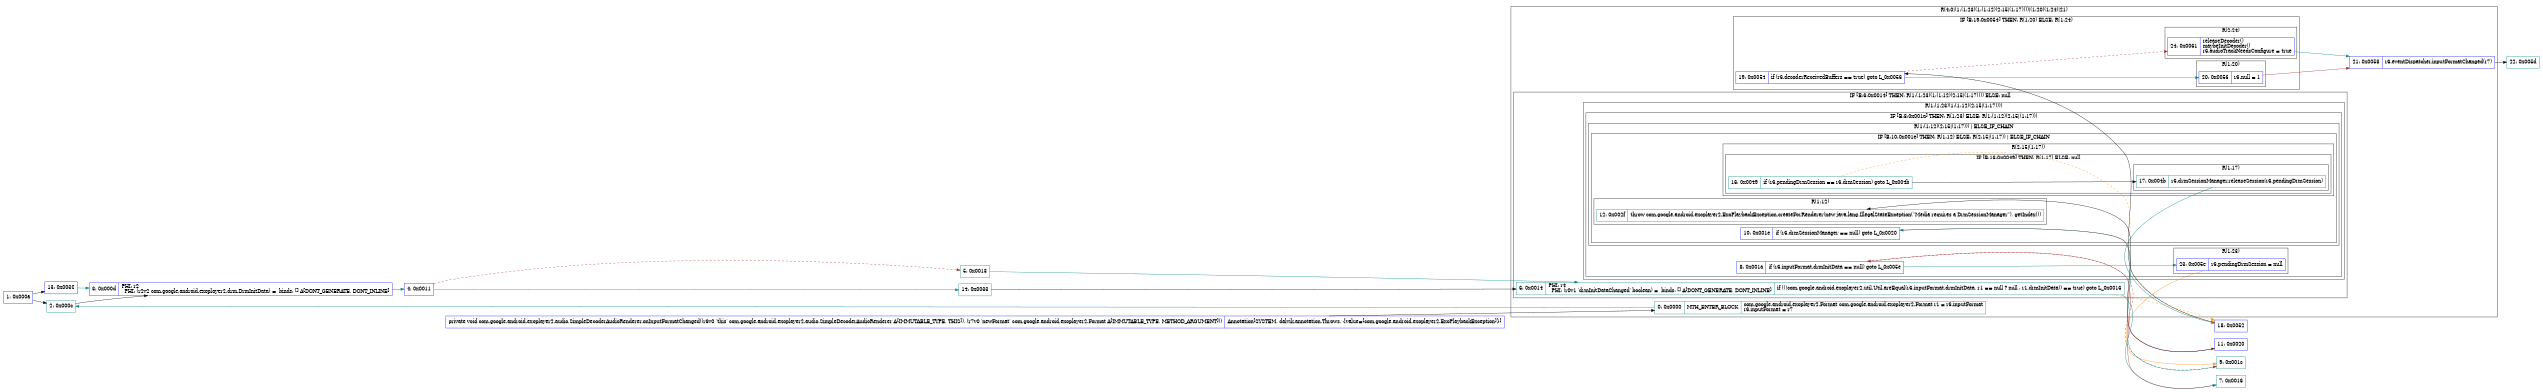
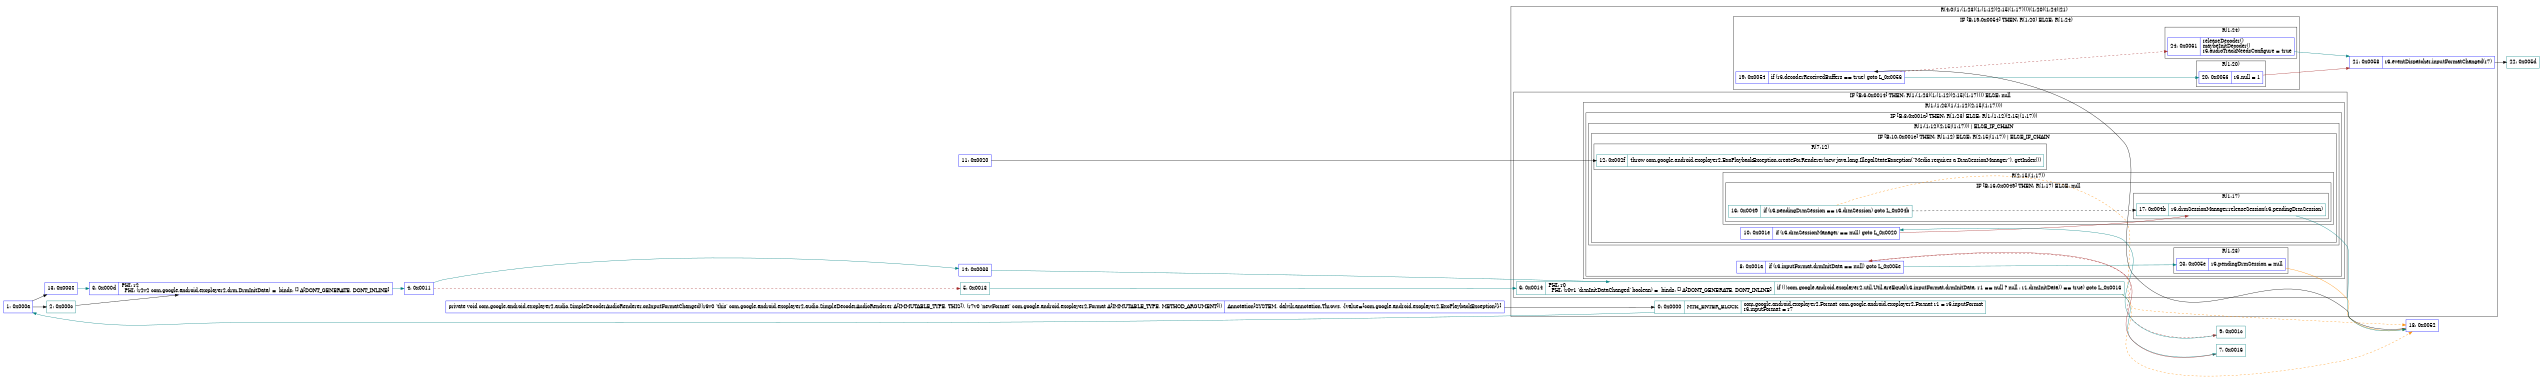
(2231, 31) -> (2231, 31)
(2022, 182) -> (2022, 211)
(1820, 202) -> (1820, 148)
(2102, 234) -> (2057, 227)
(1558, 286) -> (1558, 286)
(1252, 289) -> (1299, 275)
(975, 290) -> (975, 270)
(867, 307) -> (845, 323)
(2136, 310) -> (2341, 293)
